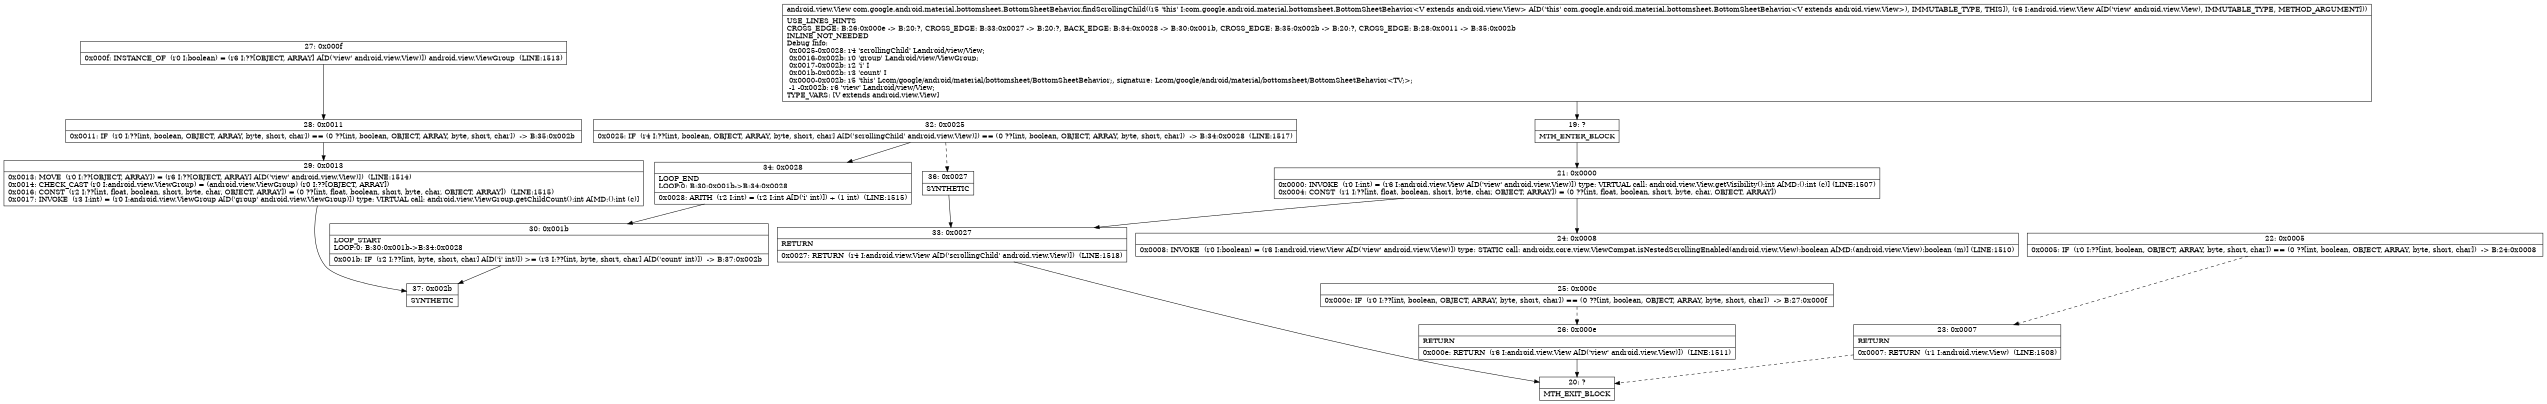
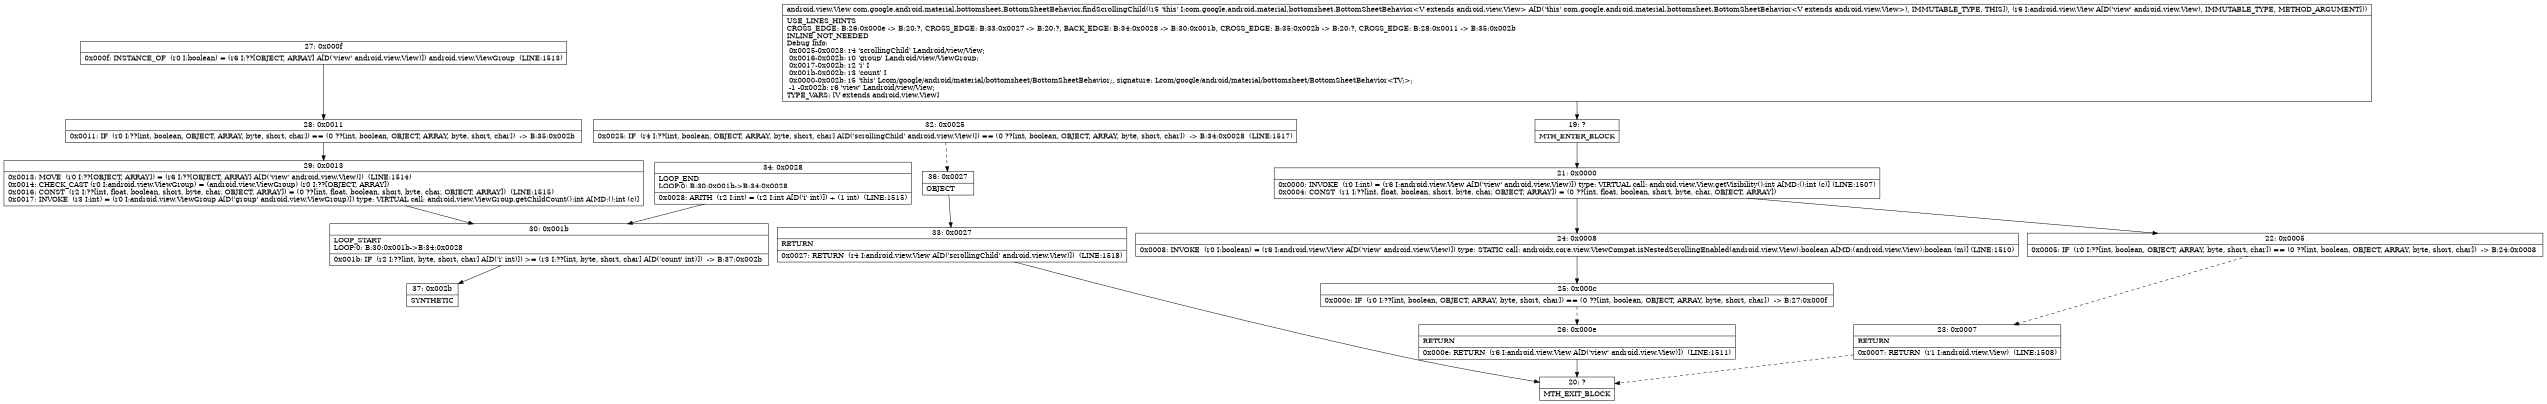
(881, 152) -> none
(948, 189) -> (941, 189)
(1252, 212) -> (1950, 216)
none -> (1577, 267)
(333, 272) -> (437, 214)
